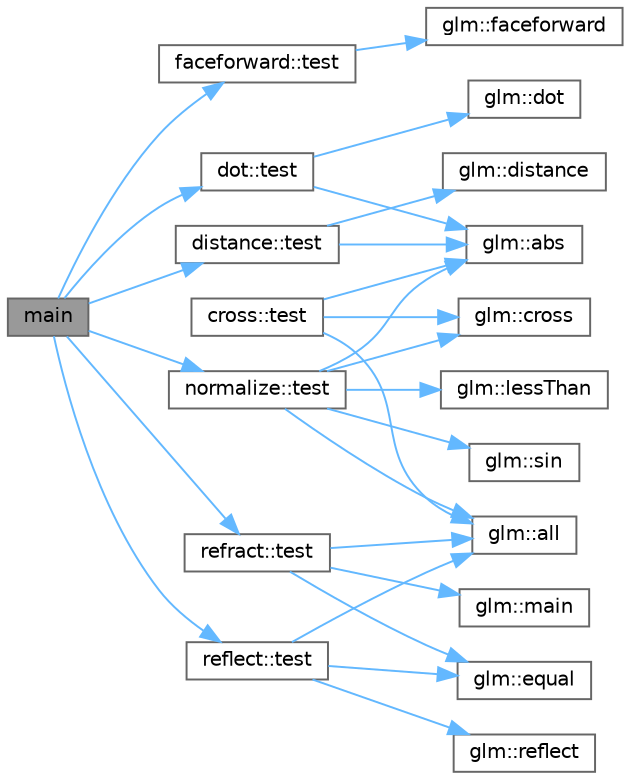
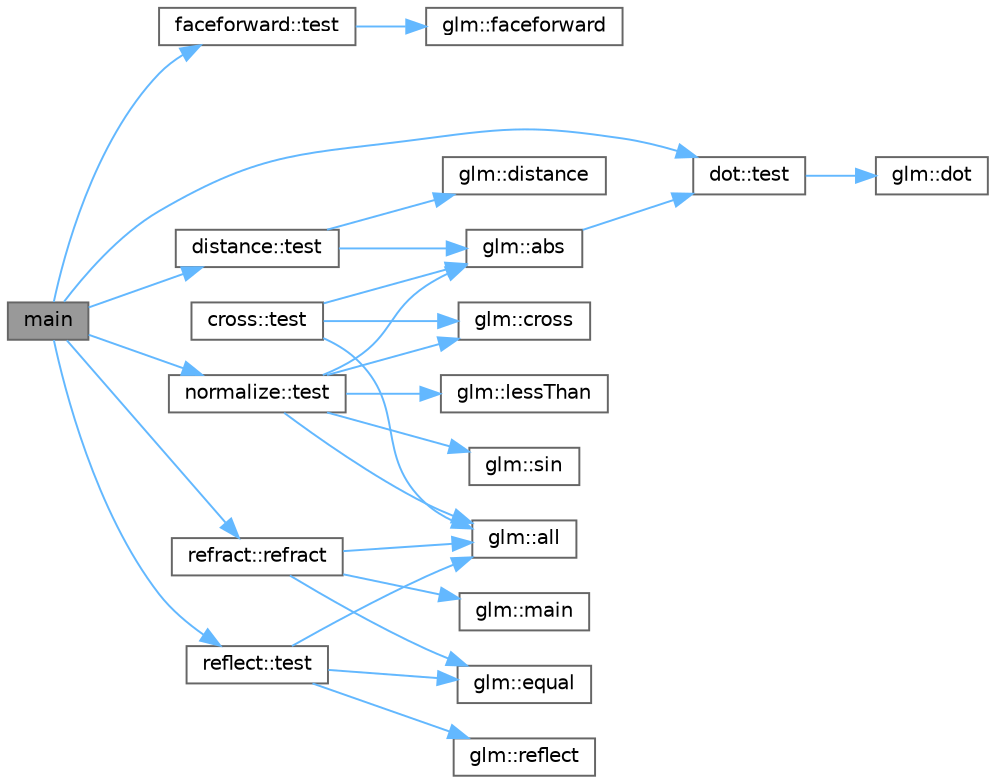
(367, 202) -> (628, 215)
(257, 553) -> (257, 557)
